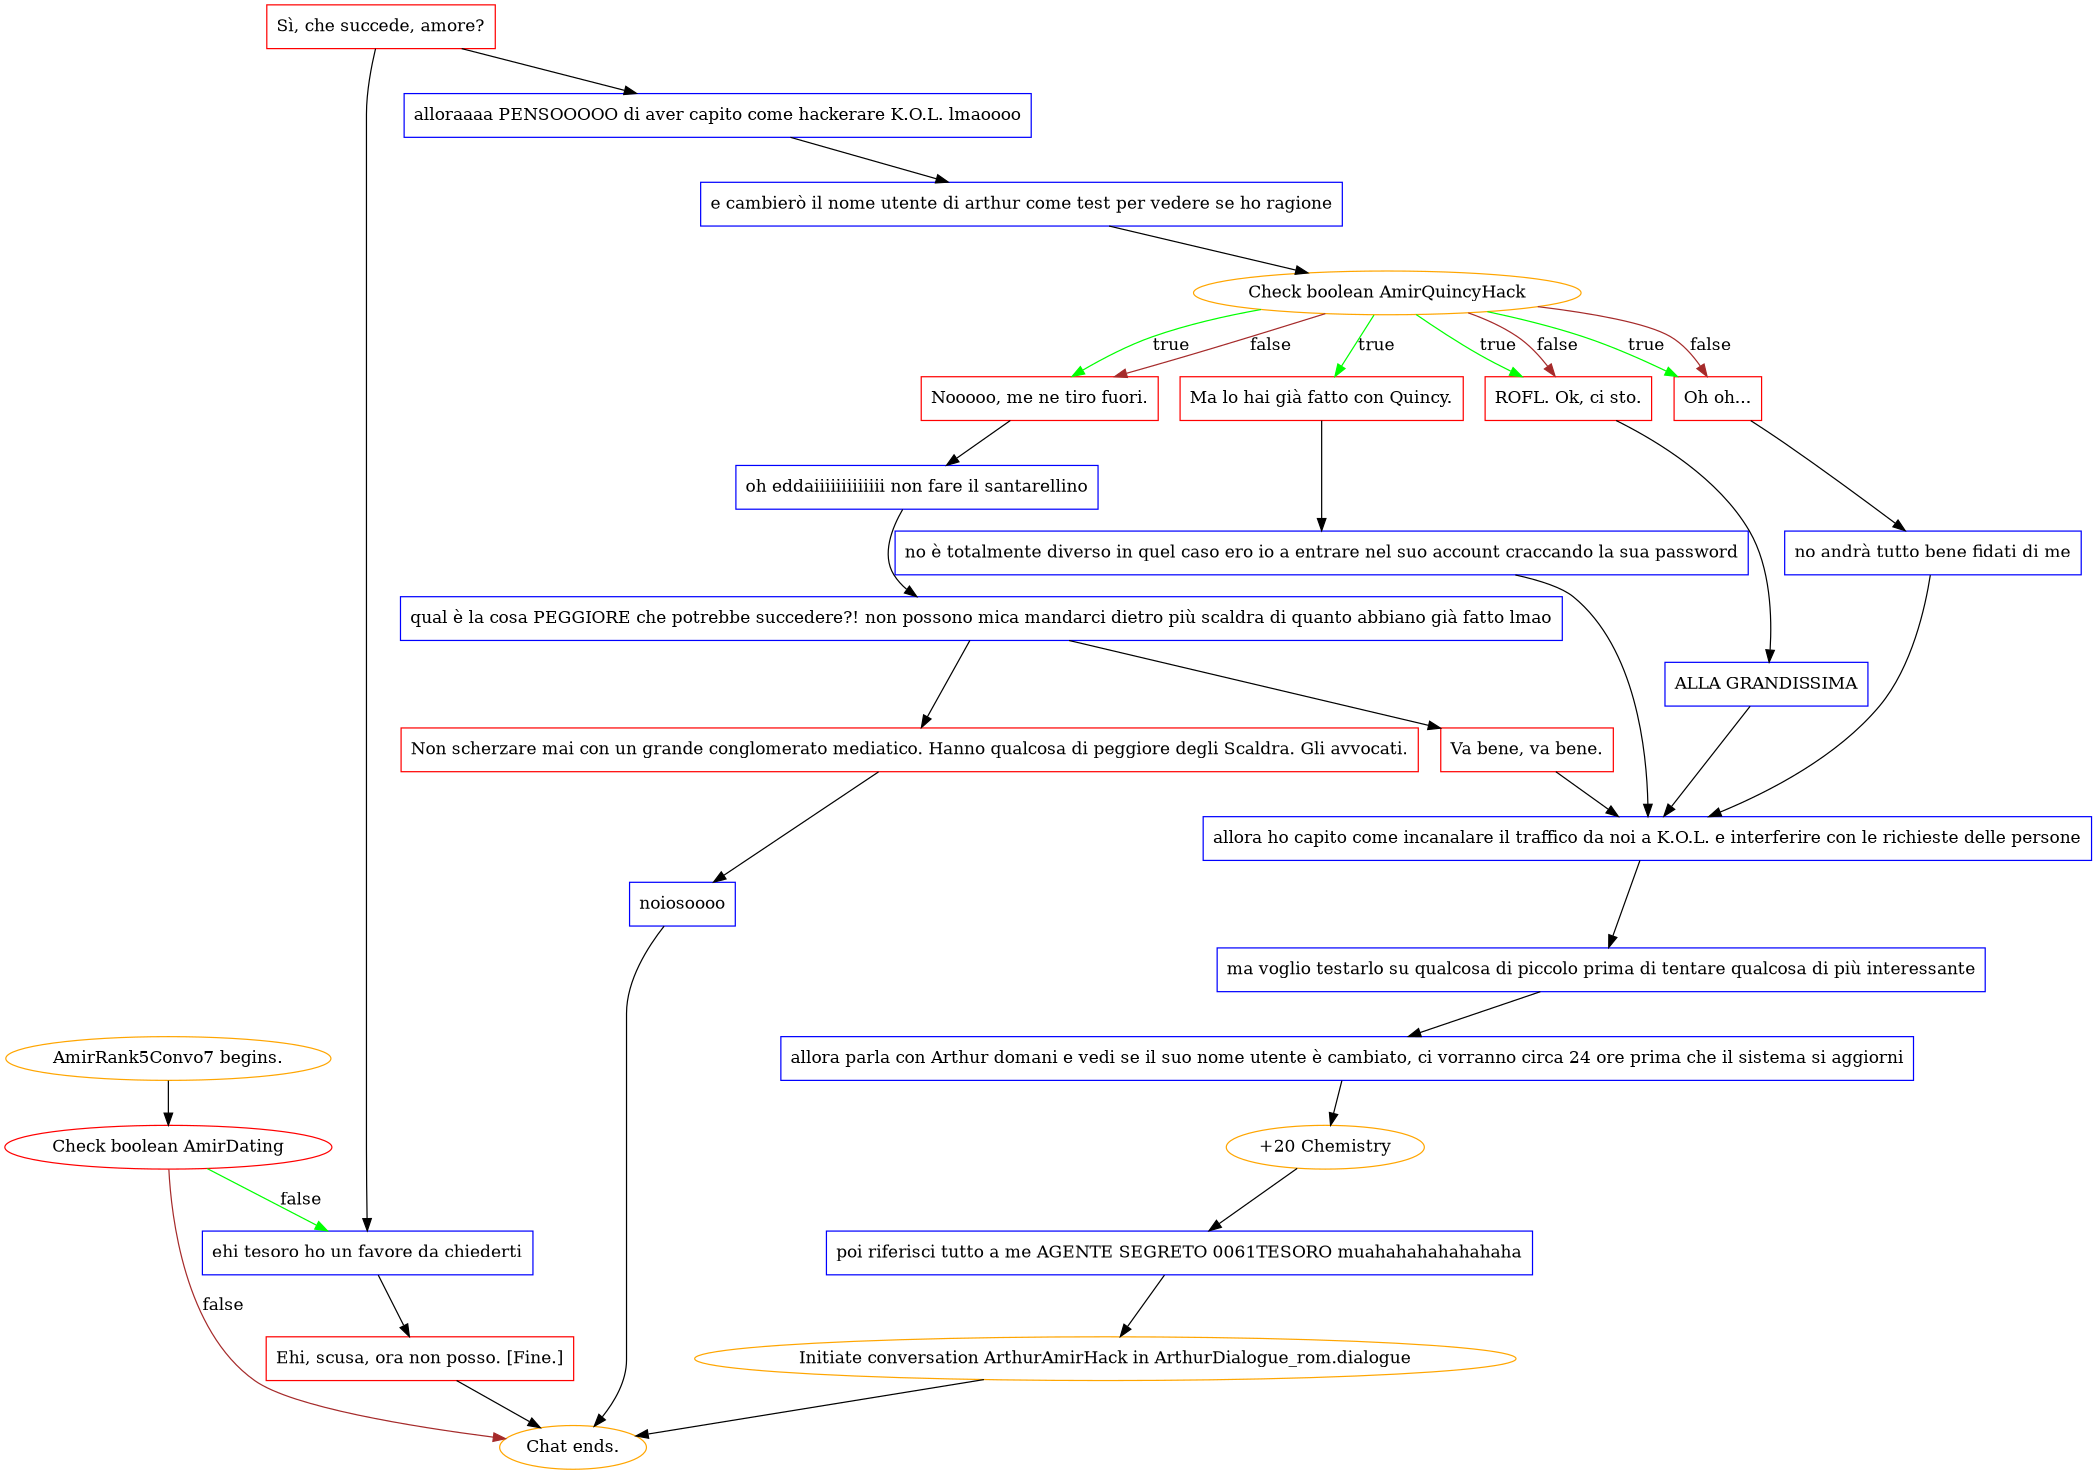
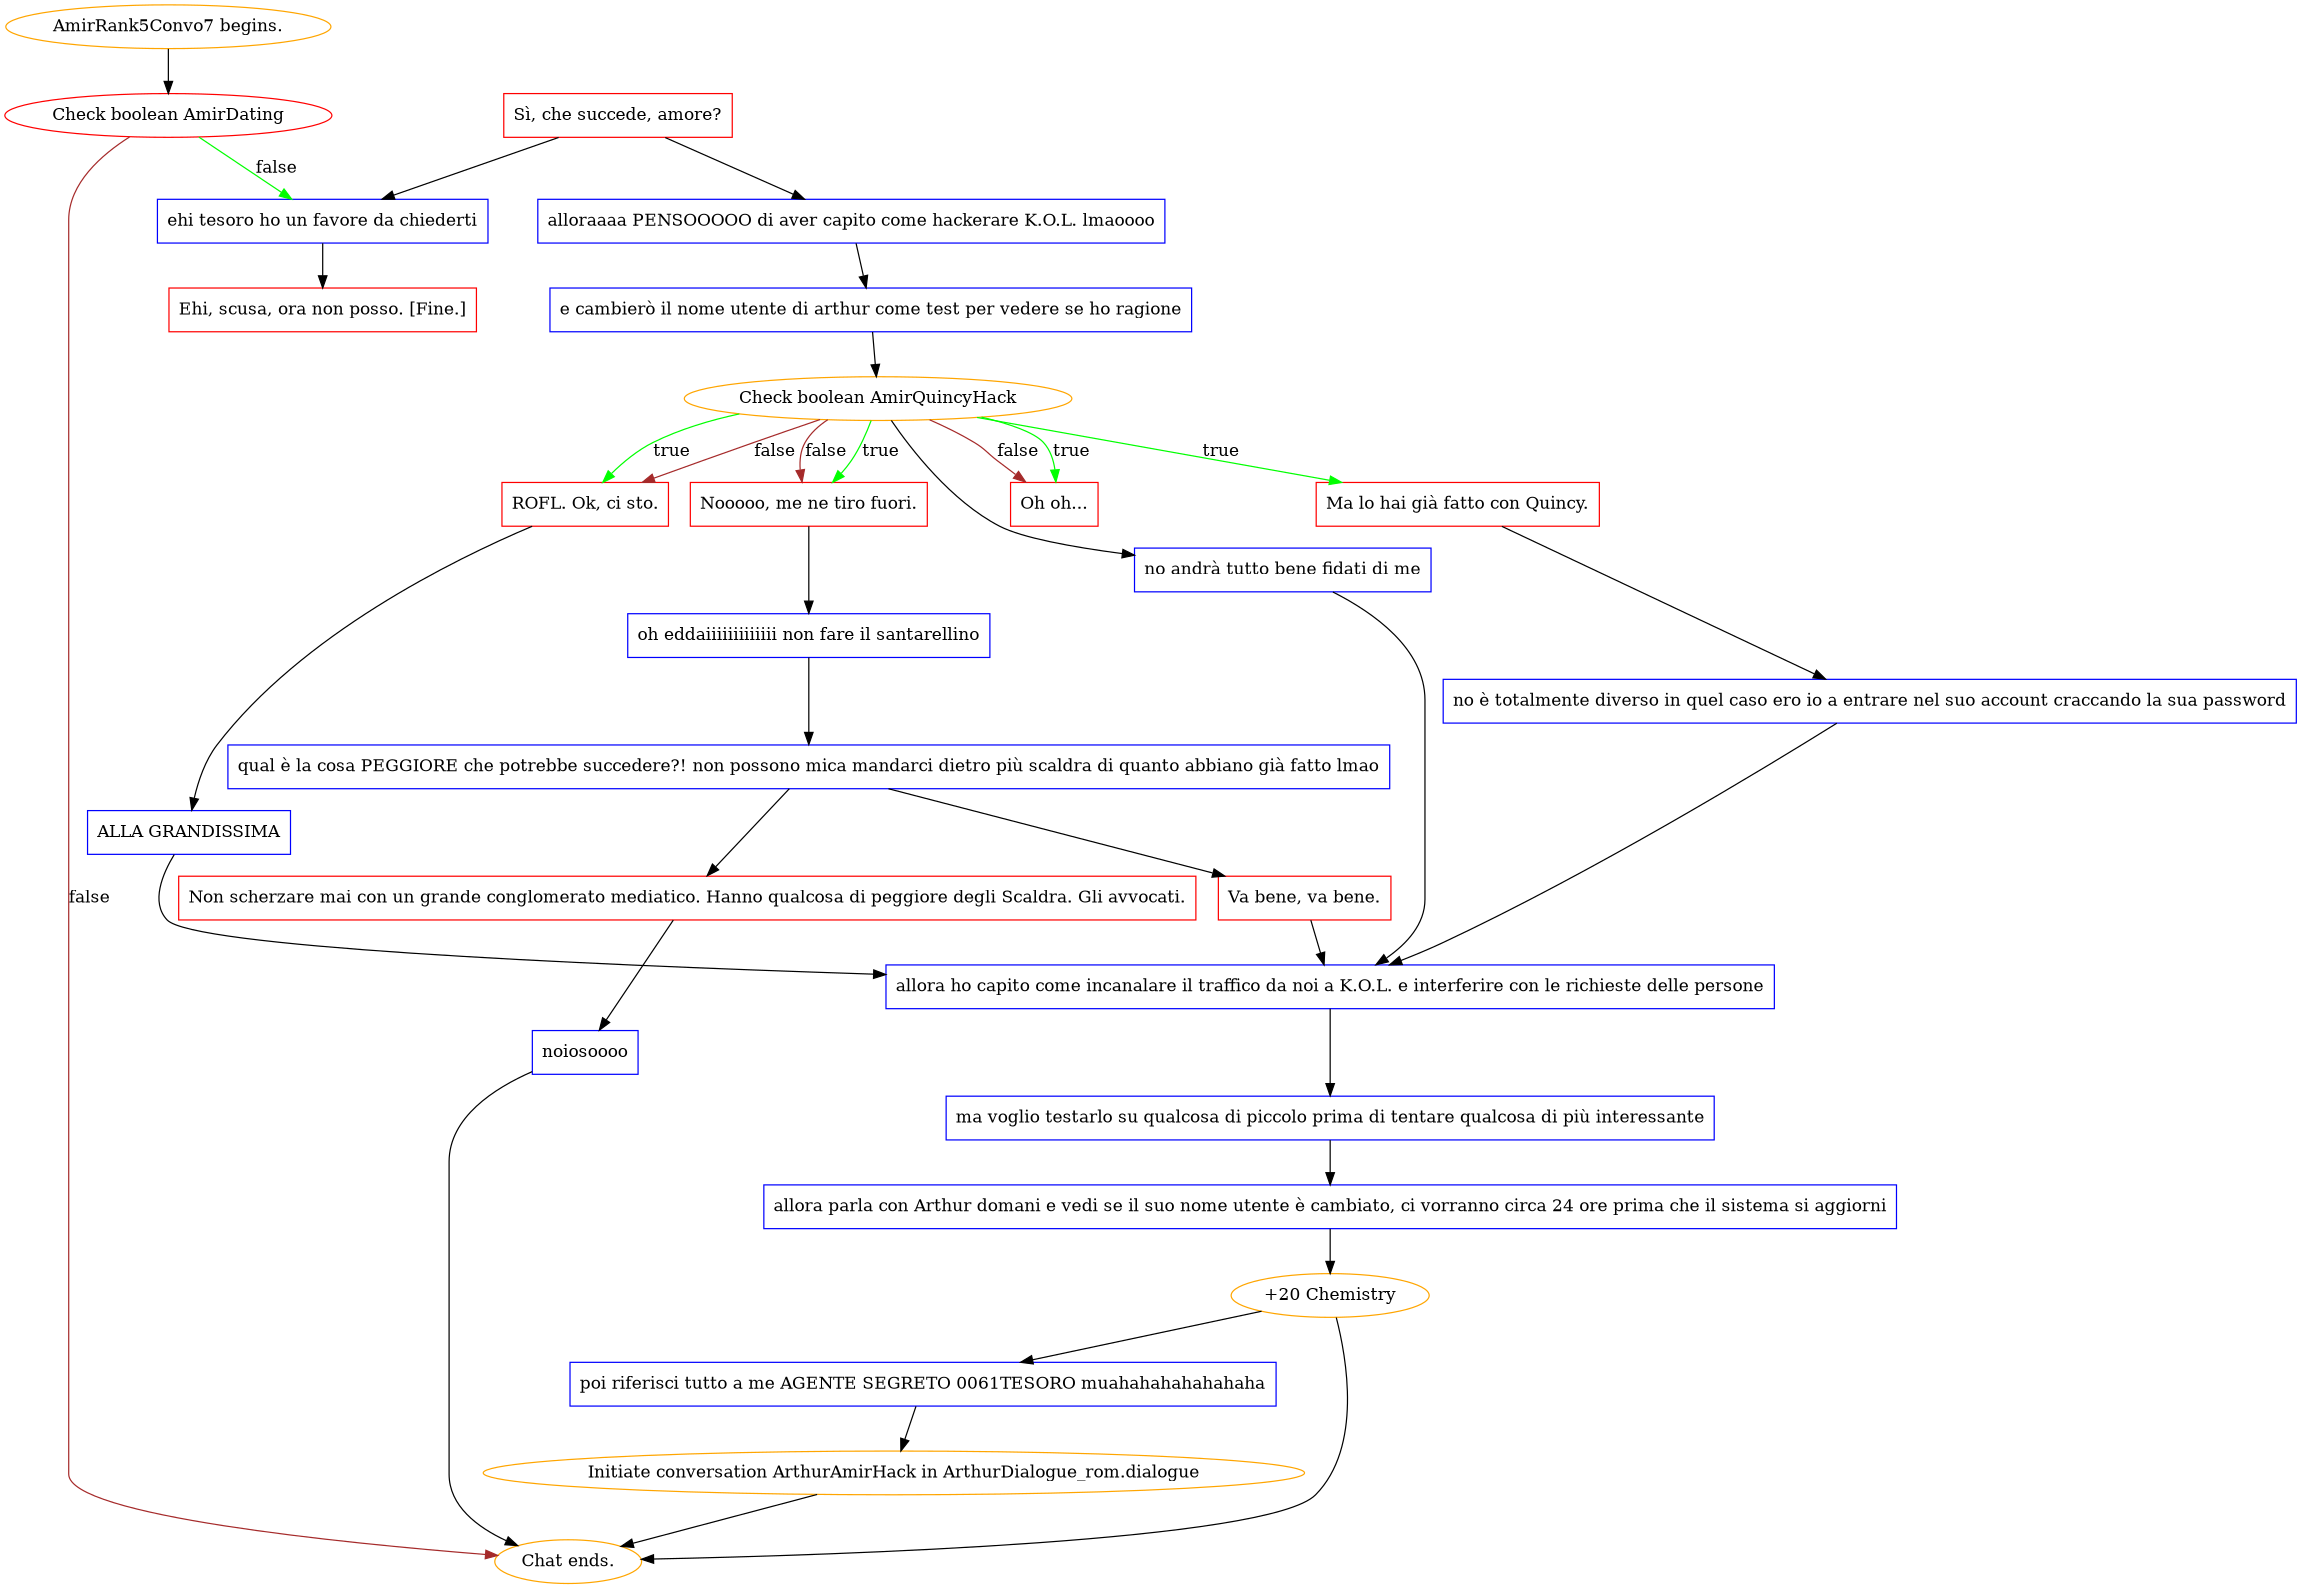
(1824, 471) -> (988, 519)
(493, 1401) -> (1080, 1539)
